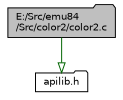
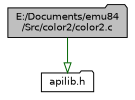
(62, 23) -> (68, 23)
